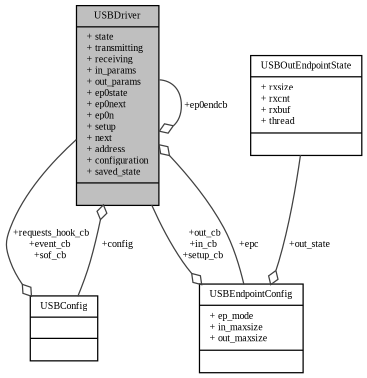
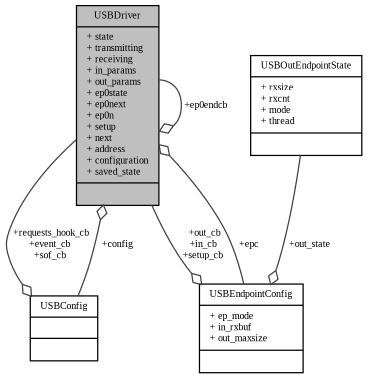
(276, 110) -> (276, 110)
(236, 327) -> (231, 327)
